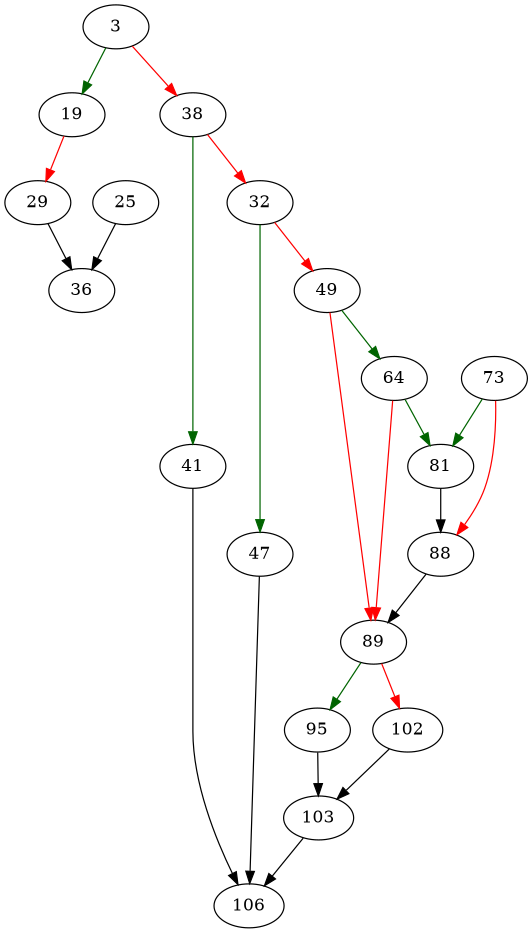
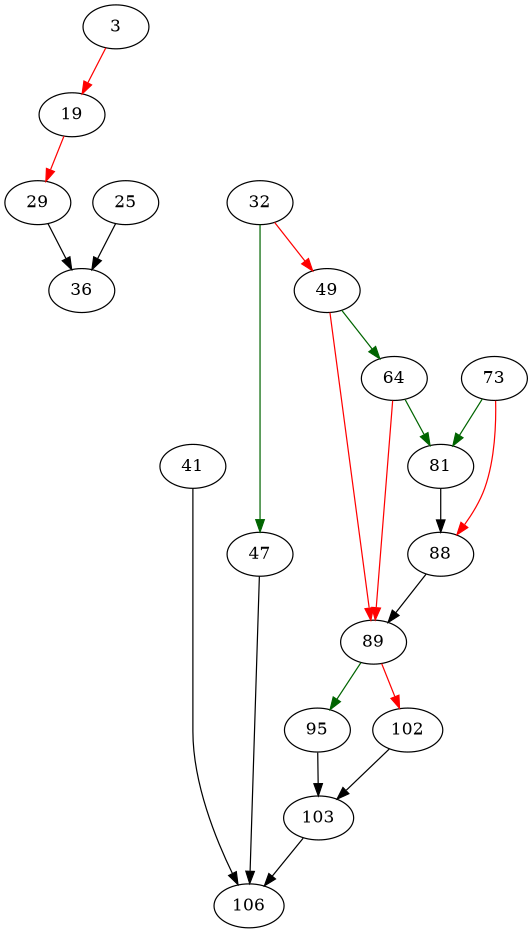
(97, 65) -> (97, 65)
(193, 115) -> none
